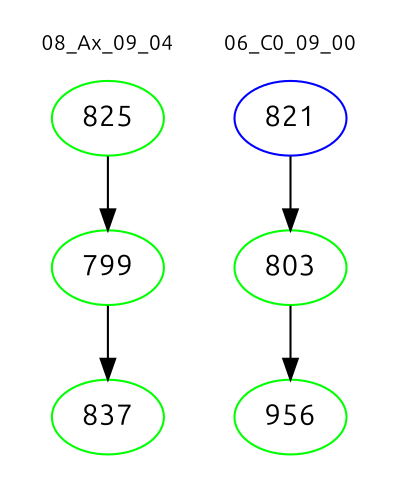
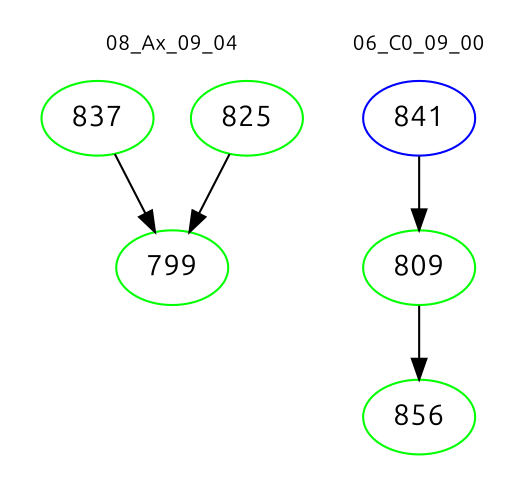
(290, 118) -> (419, 118)
(290, 268) -> (419, 268)
(108, 332) -> (130, 184)
(290, 417) -> (419, 417)
